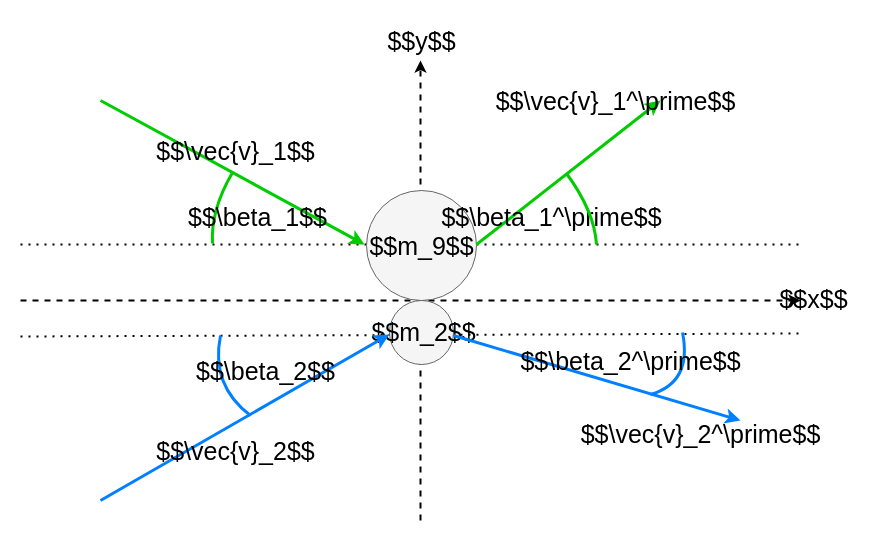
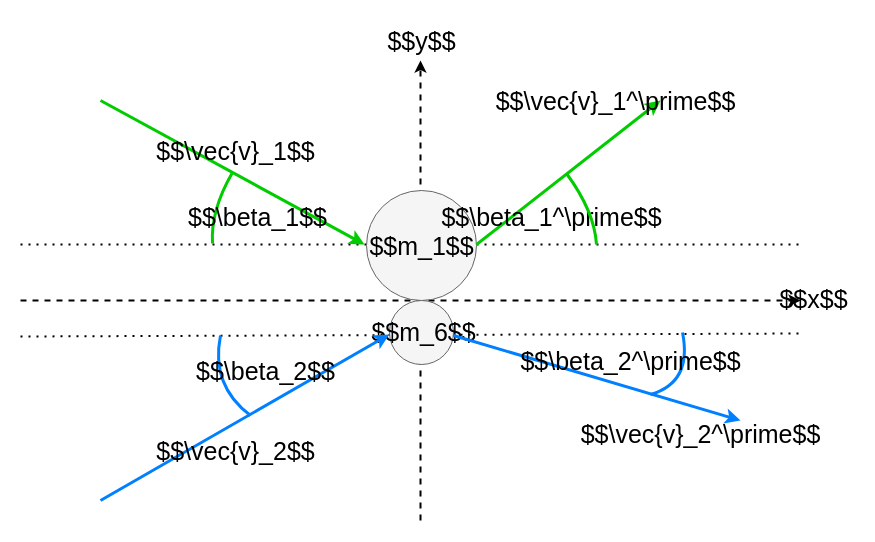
(422, 246) -> (422, 246)
(424, 332) -> (424, 332)
